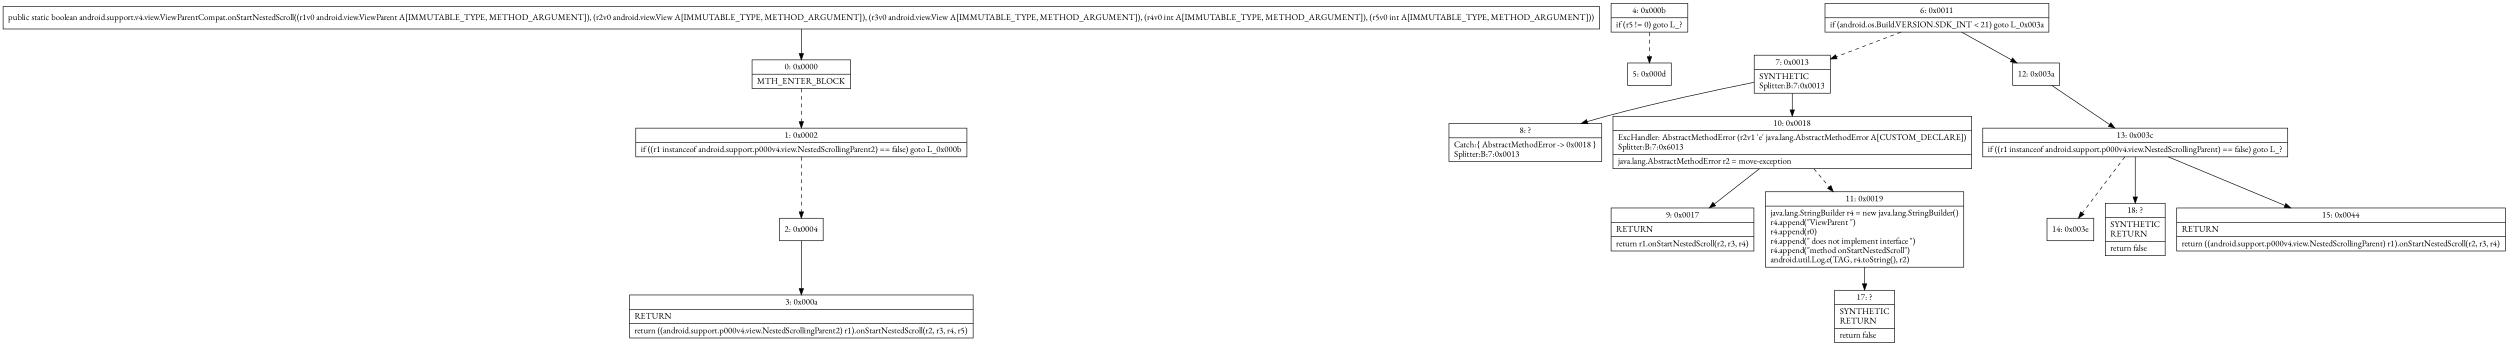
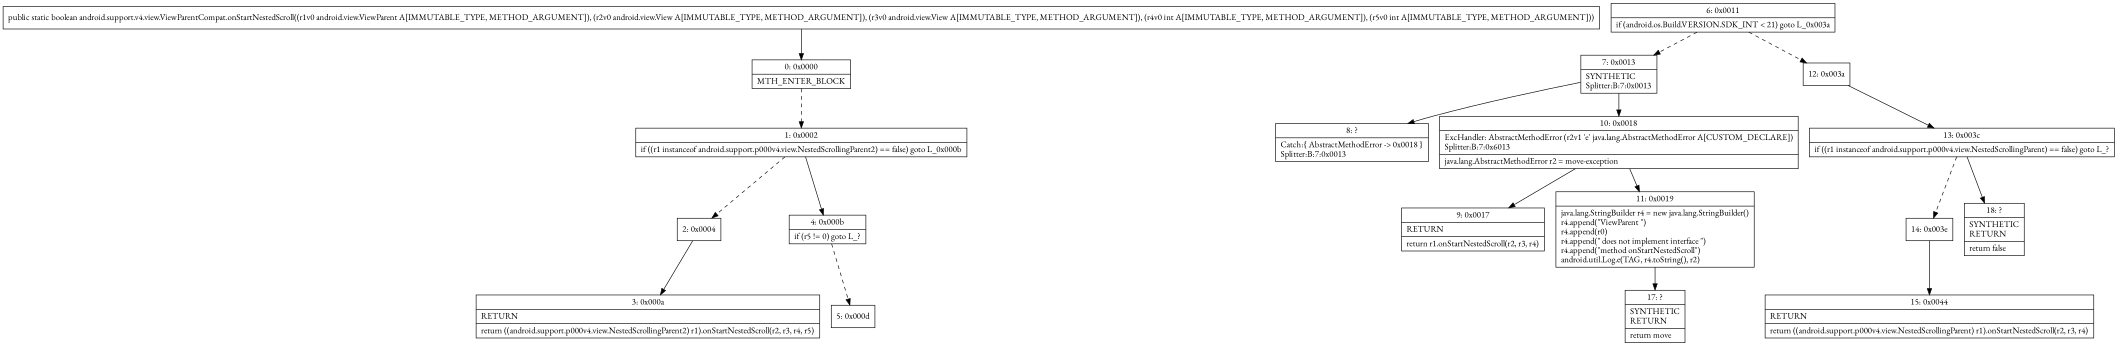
(1987, 46) -> (1775, 46)
(1822, 178) -> (1633, 177)
(2227, 181) -> (1929, 265)
none -> (814, 183)
(1858, 335) -> (1651, 335)
